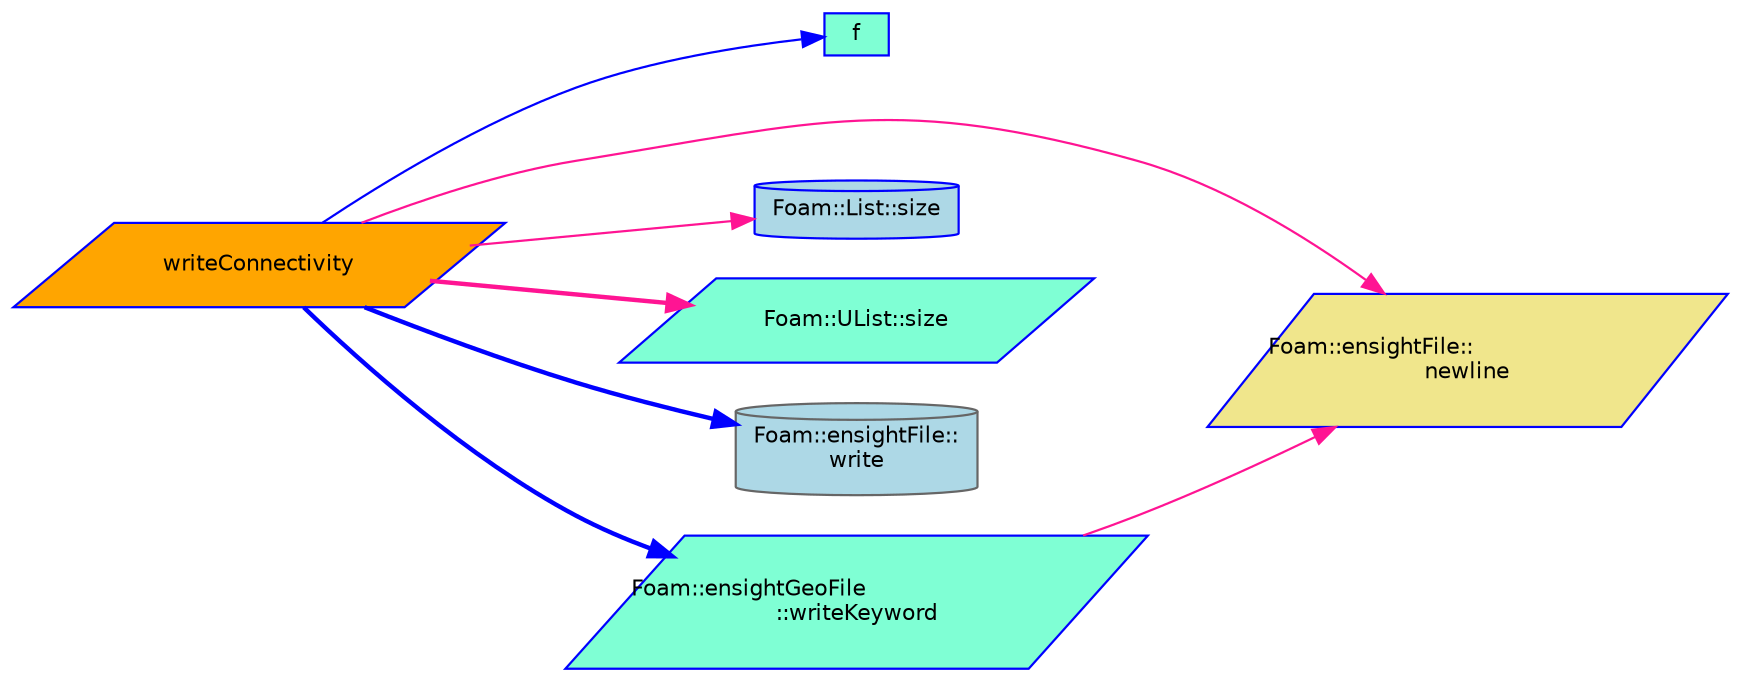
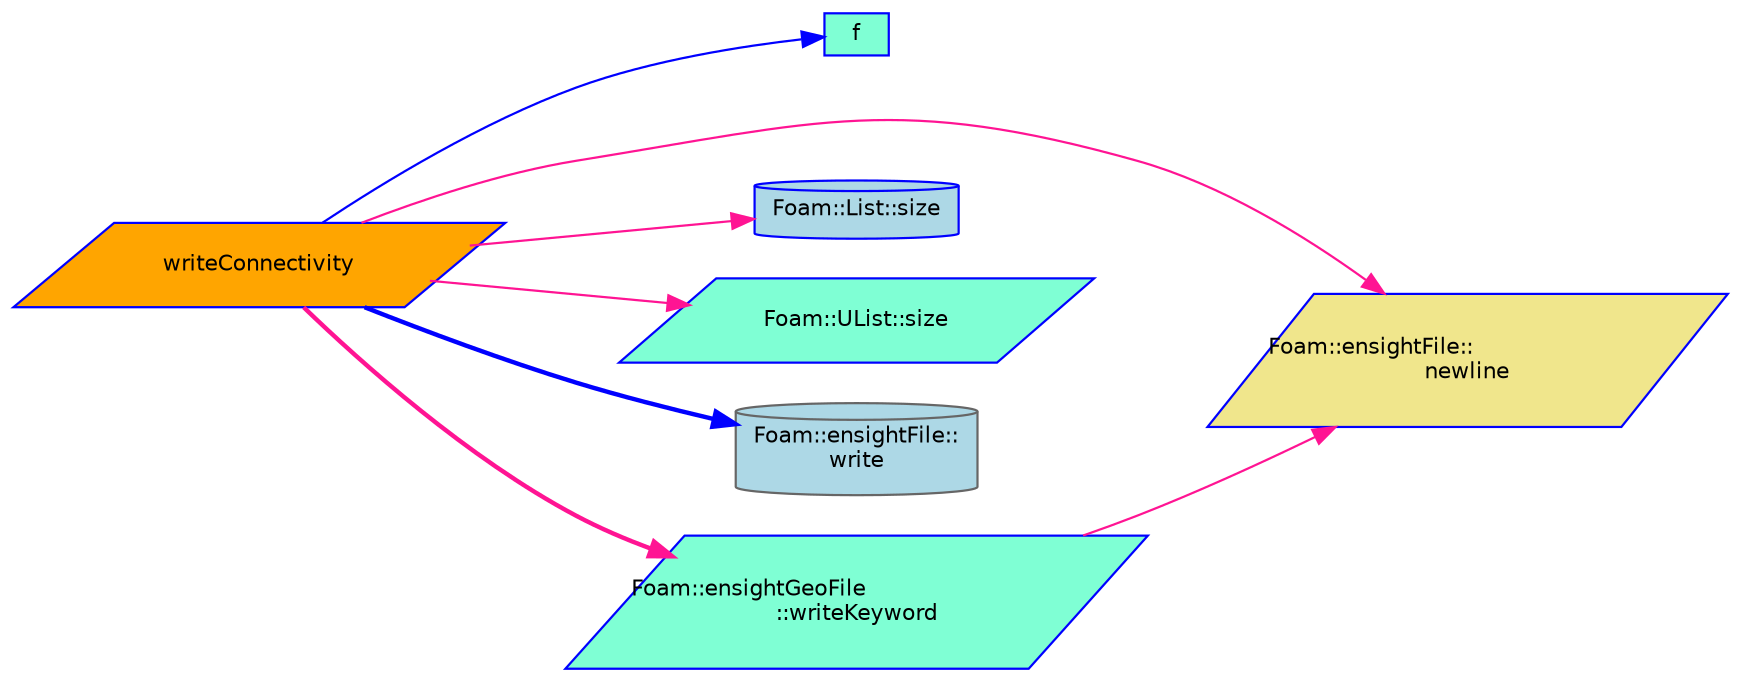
(549, 292) -> (549, 292)
(466, 445) -> (466, 445)
